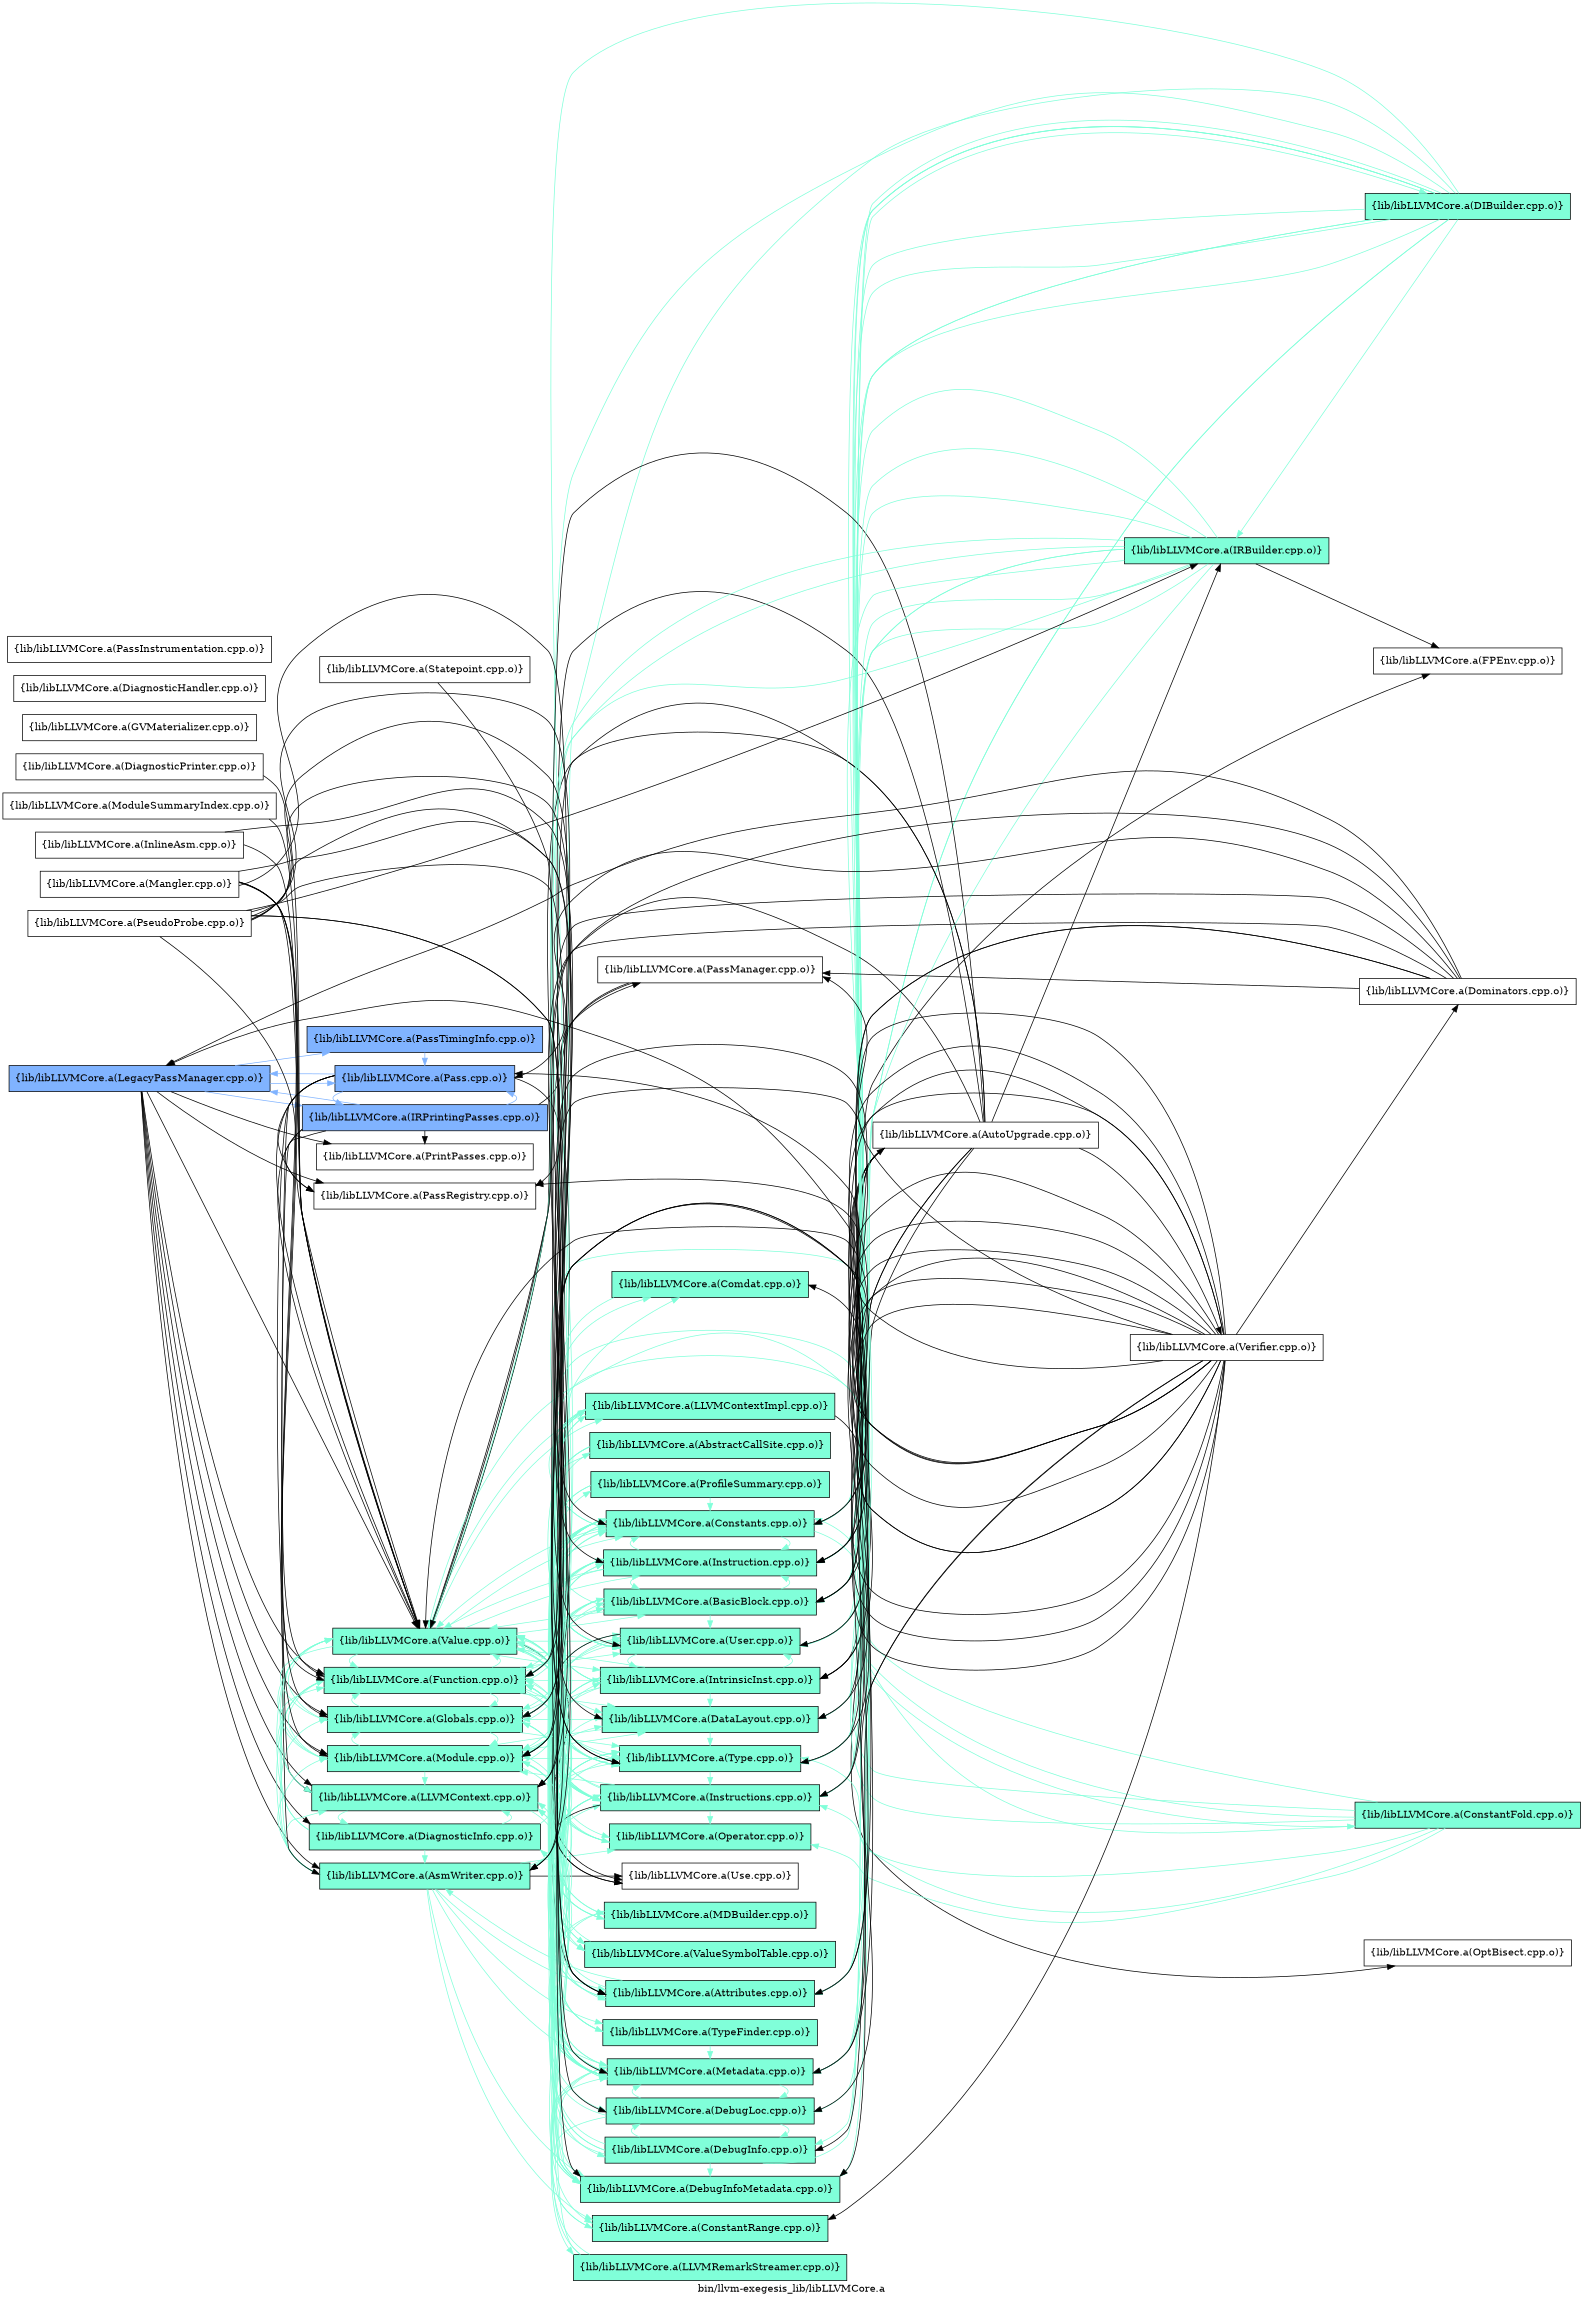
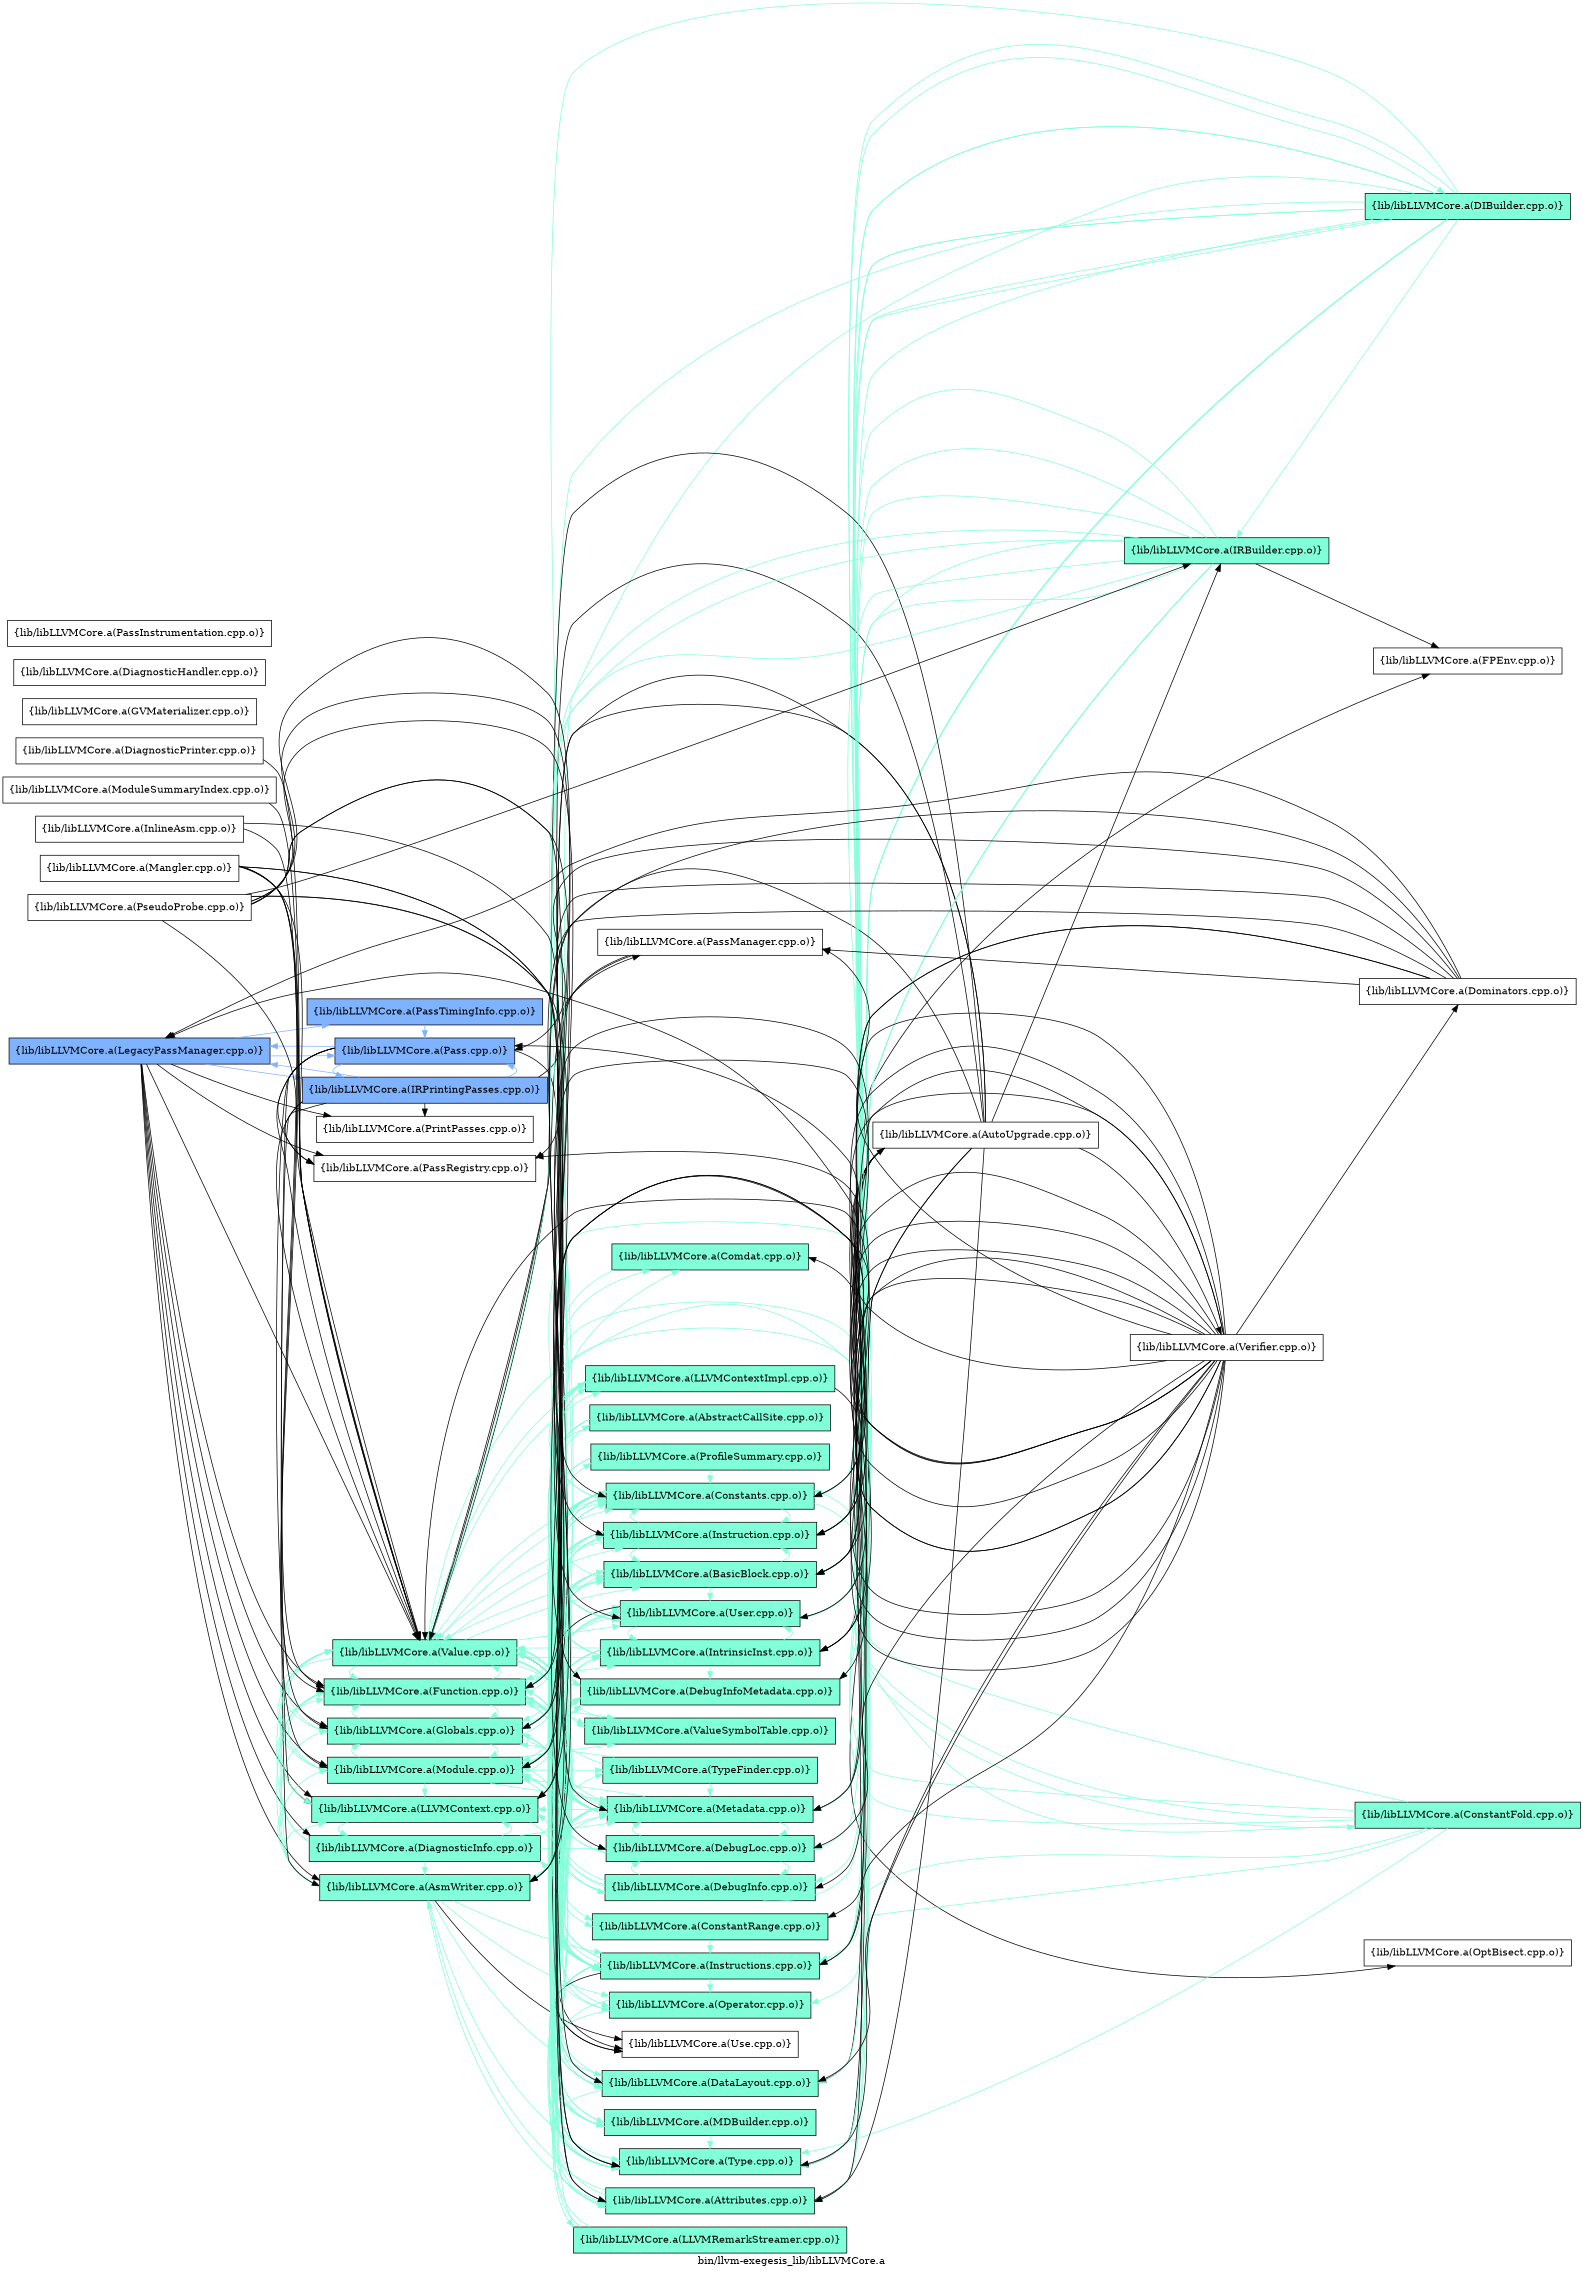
(425, 670) -> none
(710, 1775) -> (548, 2070)
(474, 2070) -> (500, 2001)
